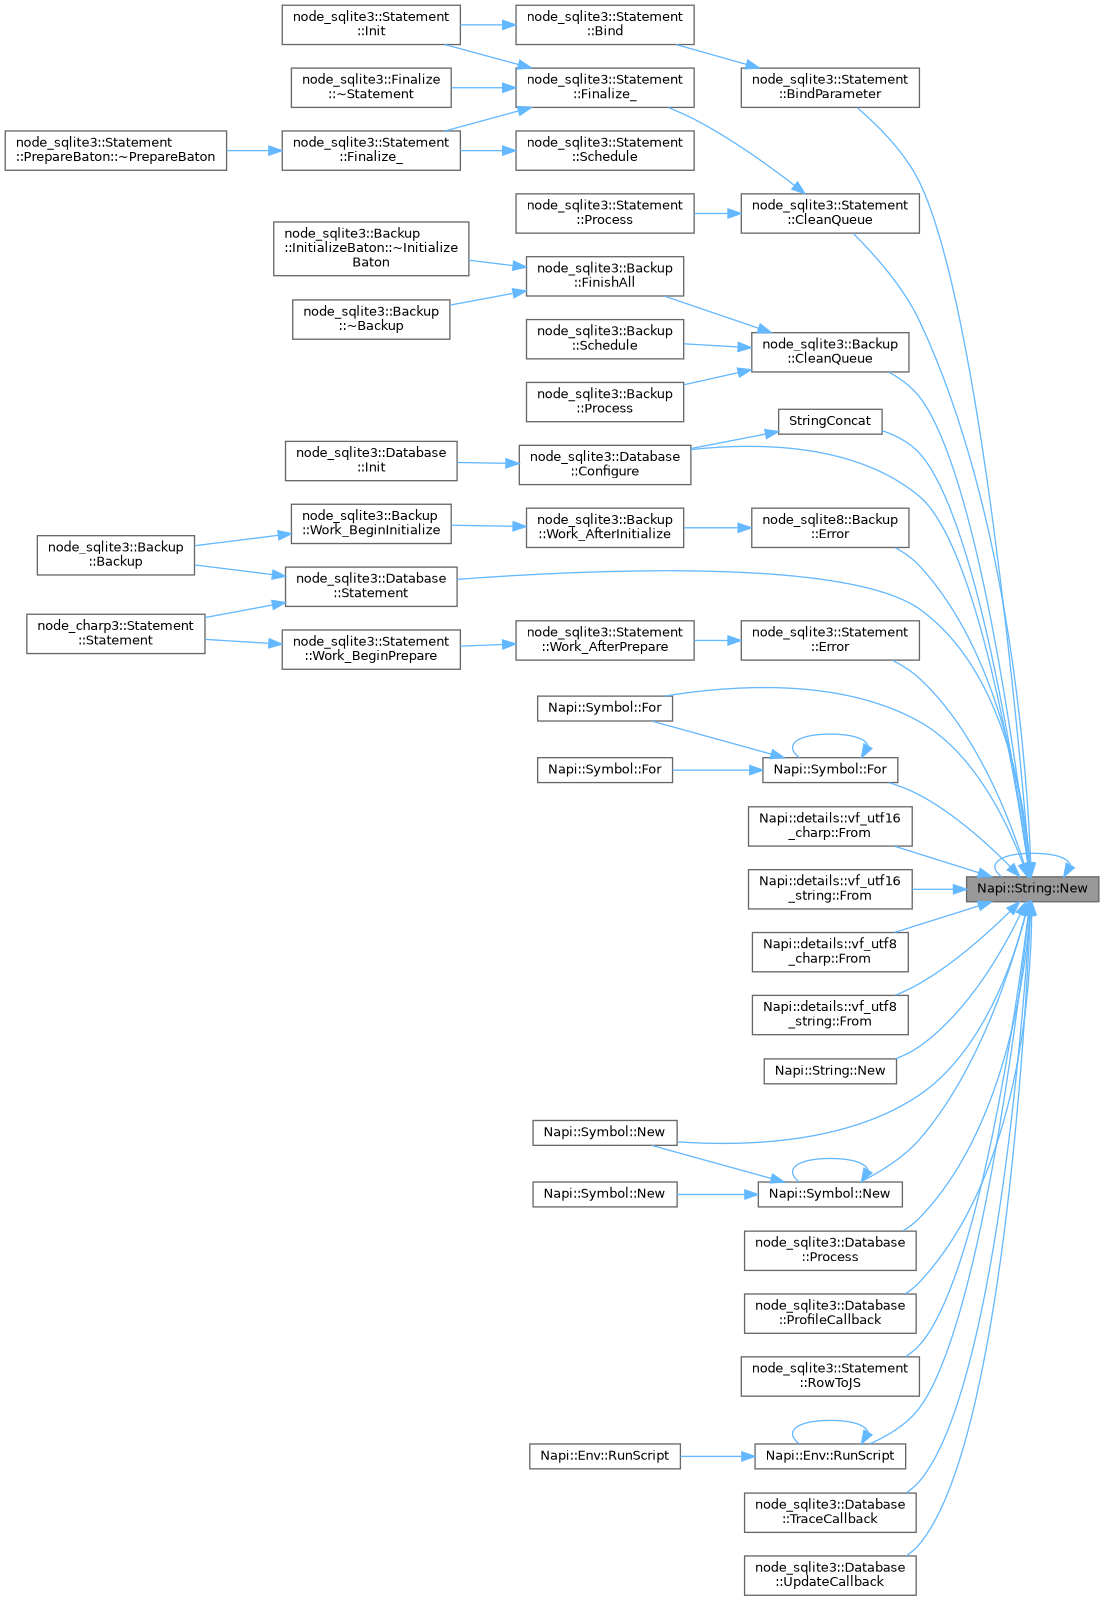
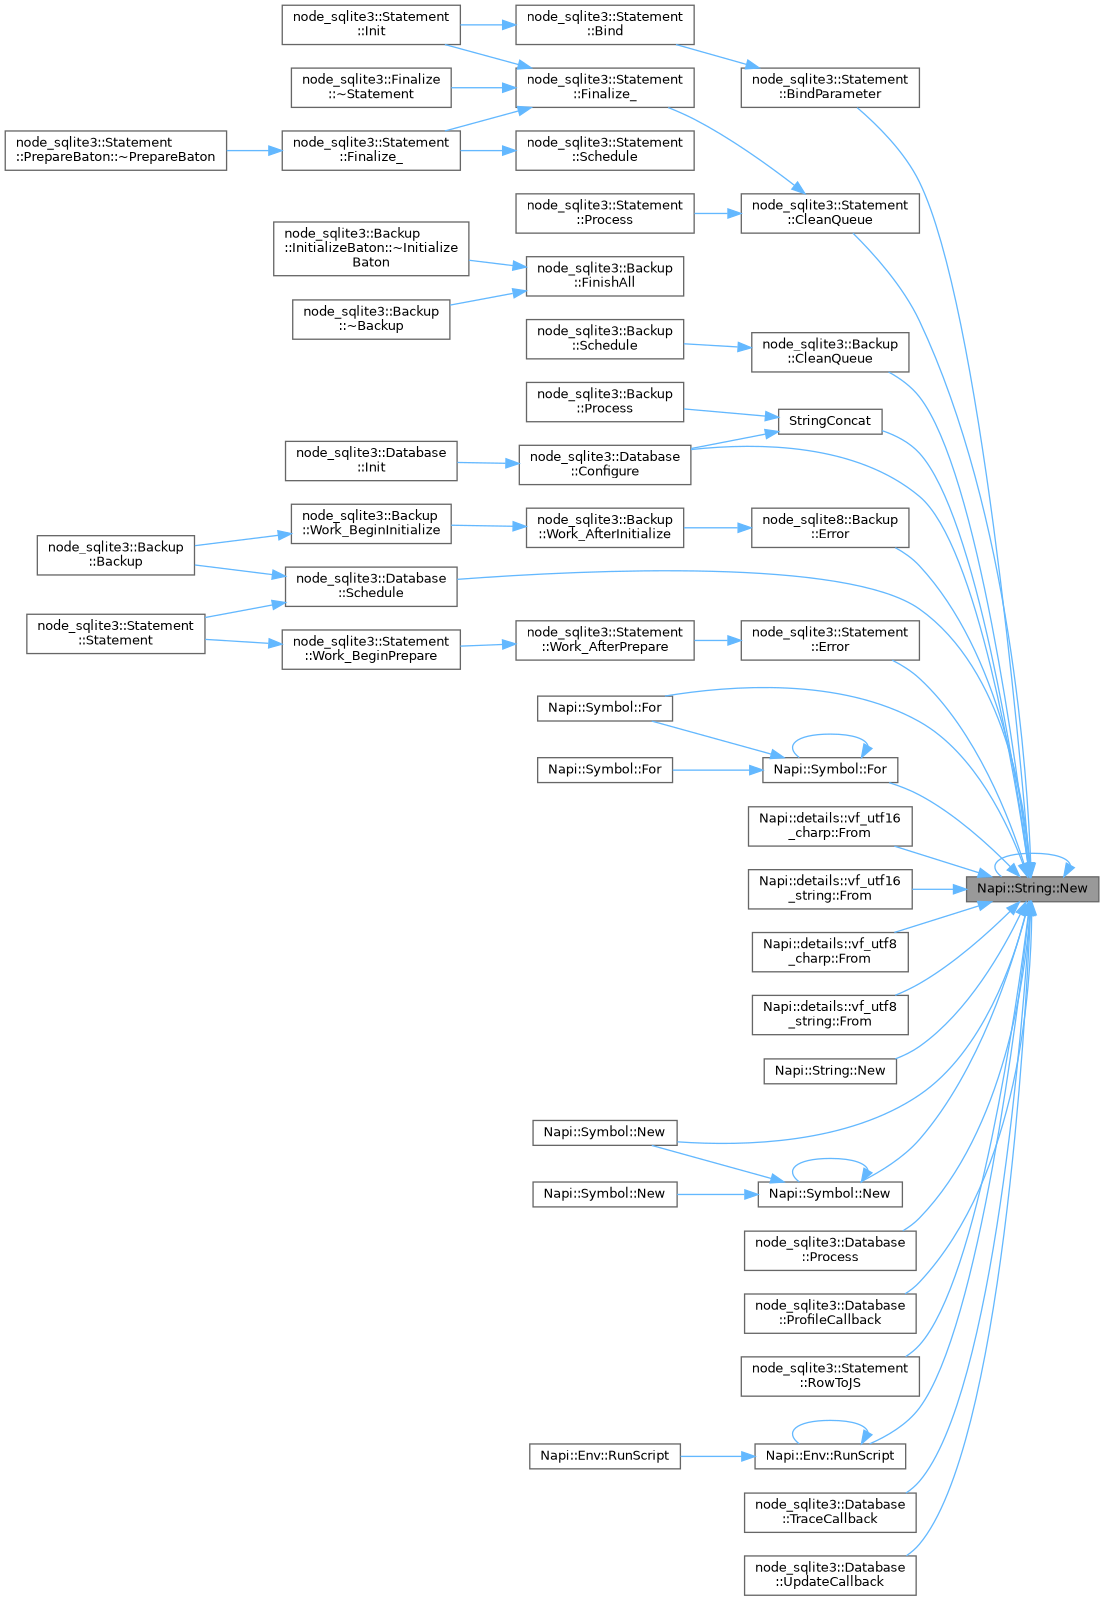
(711, 312) -> none
(711, 379) -> (725, 413)
(371, 587) -> (371, 587)
(116, 634) -> (116, 634)
